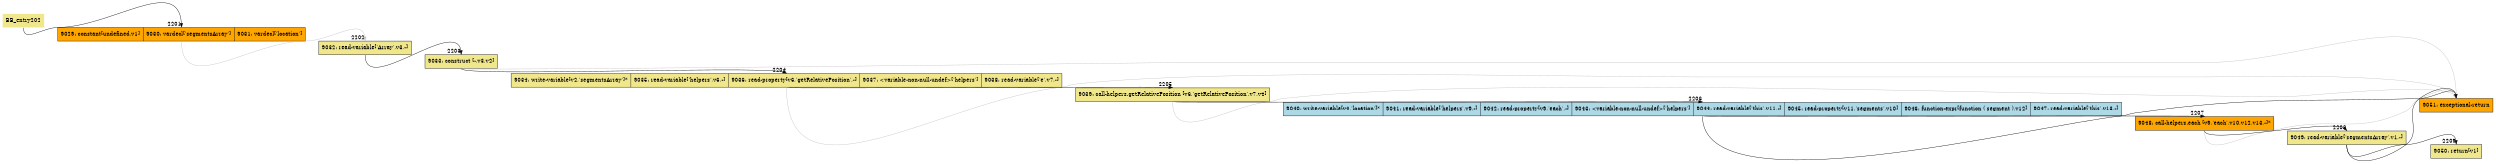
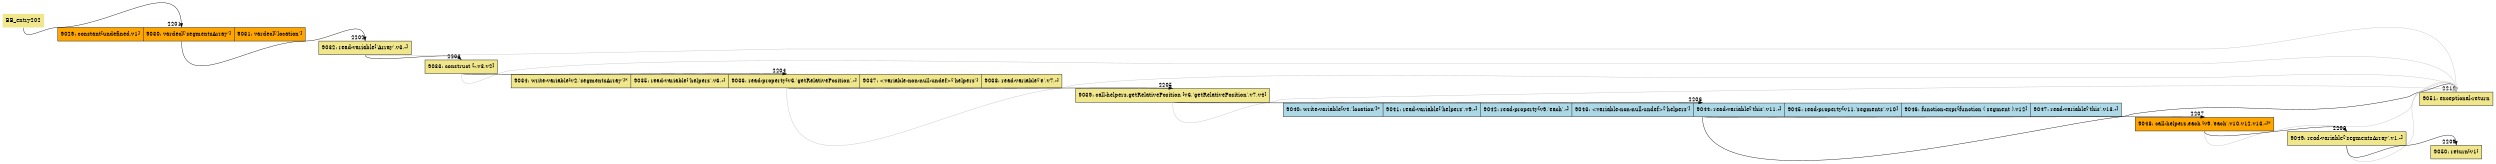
(267, 48) -> (267, 48)
none -> (1429, 49)
(2456, 105) -> (2456, 99)
(2412, 137) -> (2413, 134)
